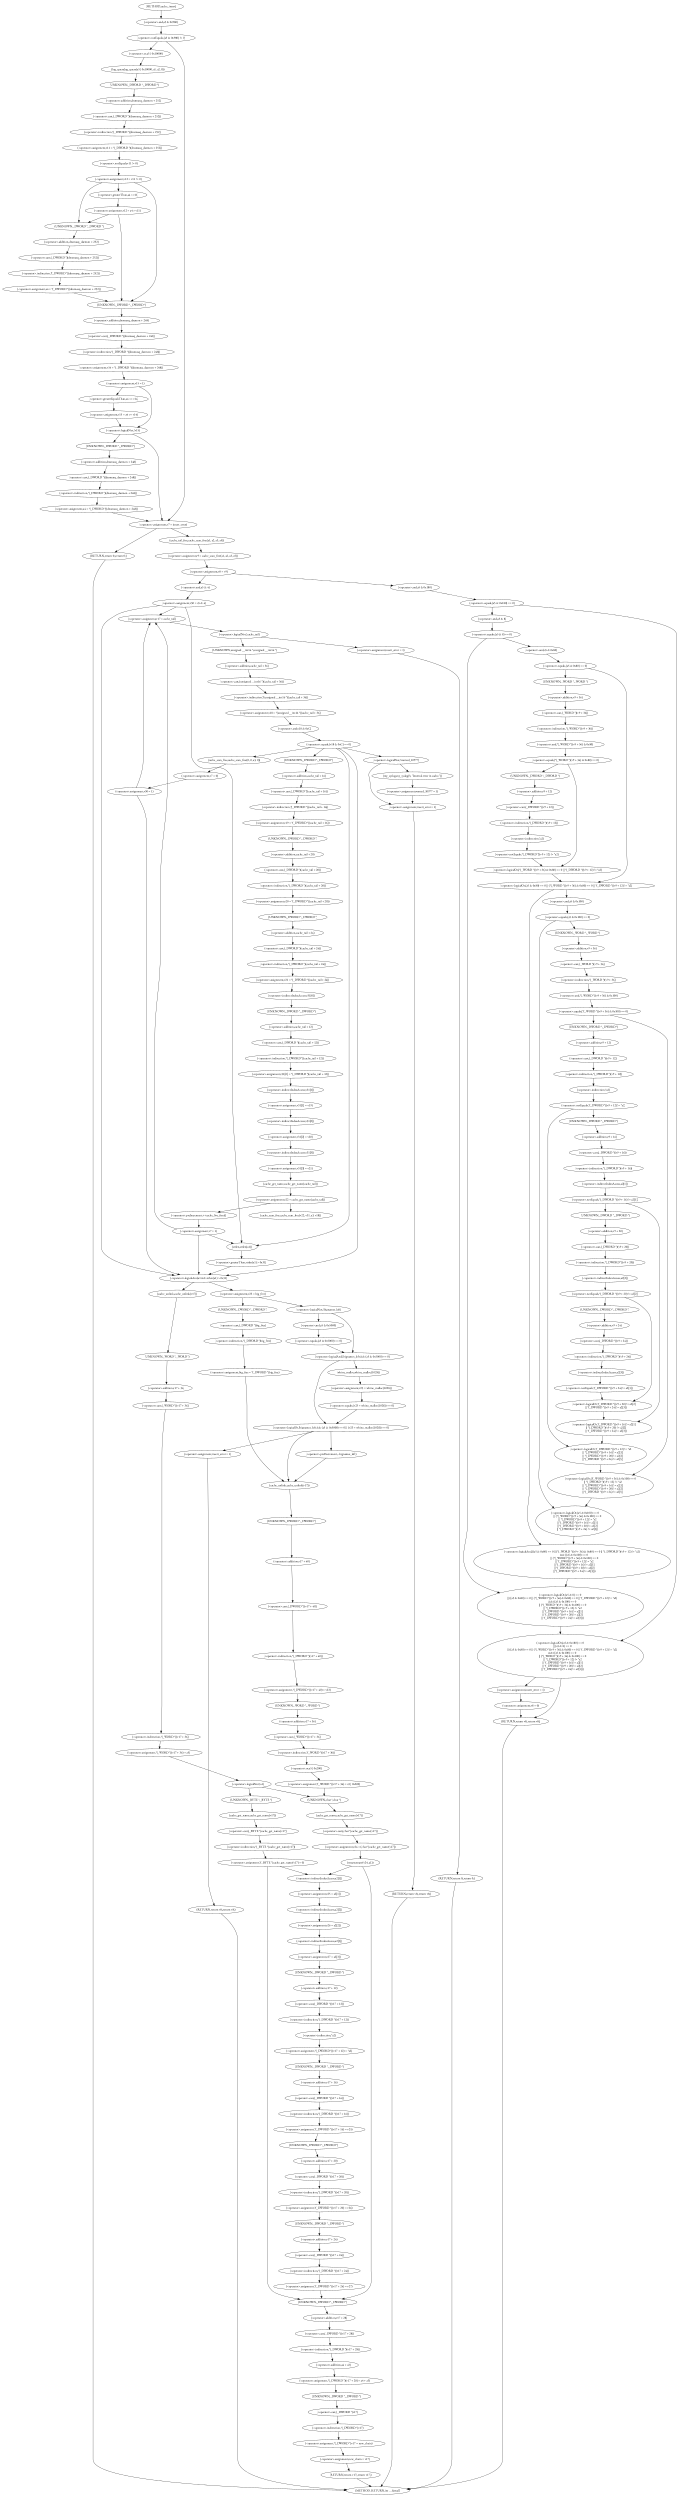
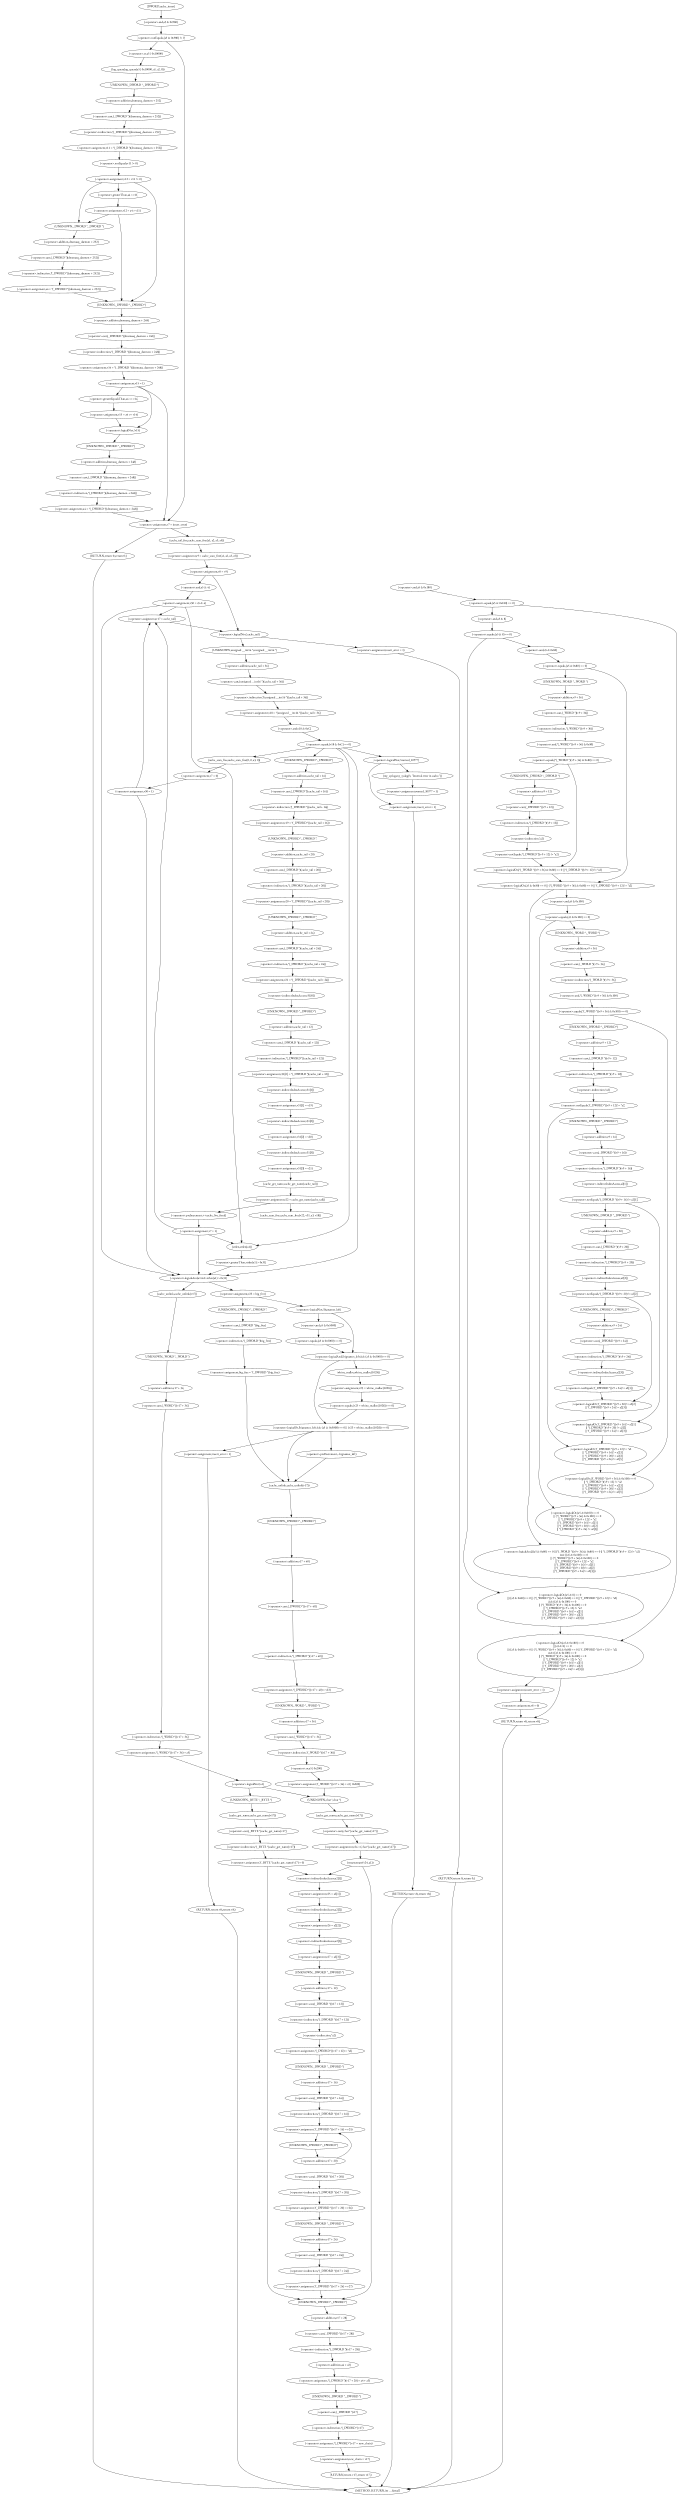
(161, 7) -> (161, 7)
(159, 470) -> (167, 445)
(312, 580) -> (227, 601)
(319, 2168) -> (351, 2147)
